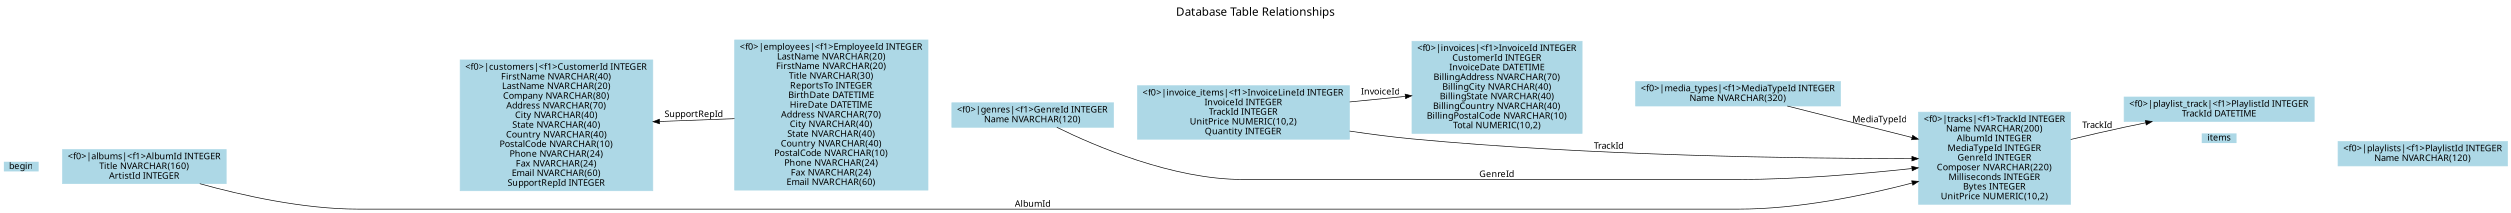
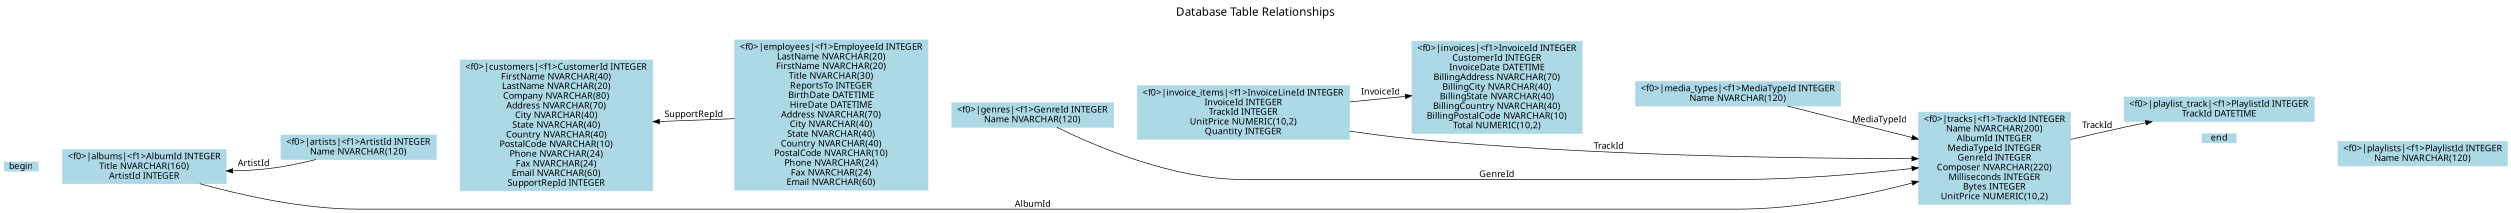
(1738, 94) -> (1738, 94)
(2219, 138) -> (2219, 138)
none -> (359, 147)
